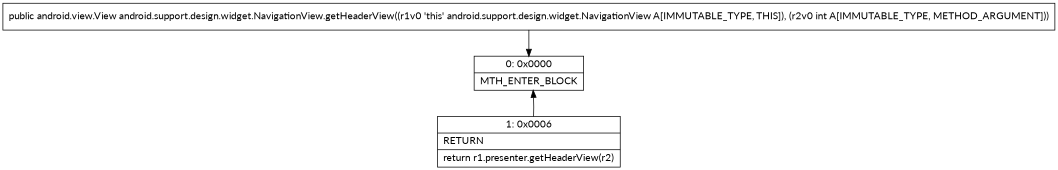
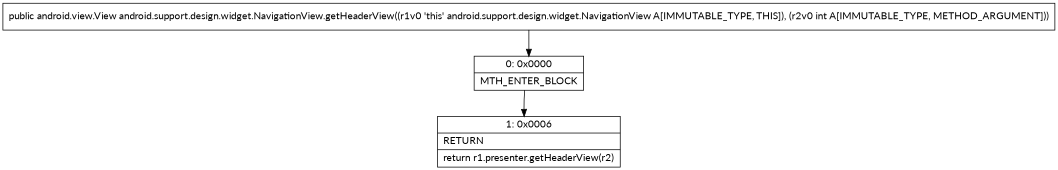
(534, 107) -> (524, 100)
